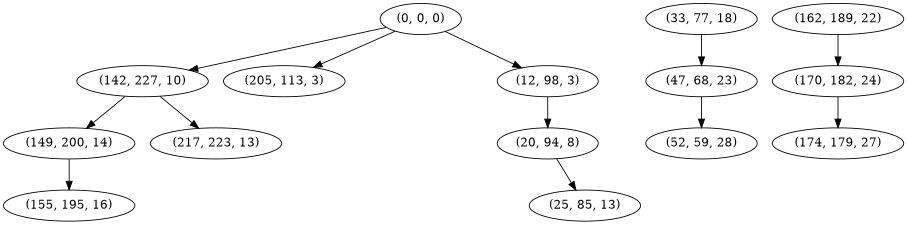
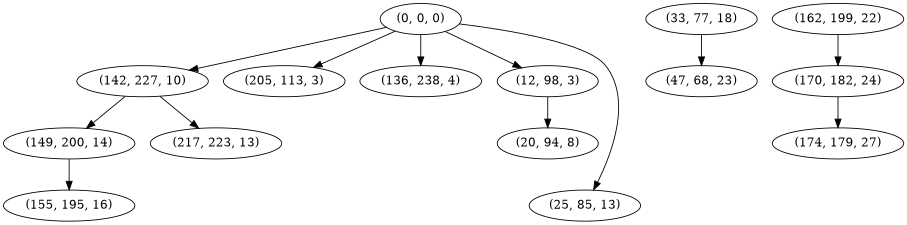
(838, 19) -> (838, 19)
none -> (421, 81)
(702, 143) -> none
(564, 171) -> (593, 56)
